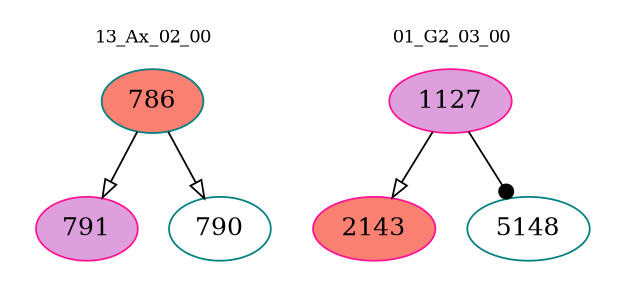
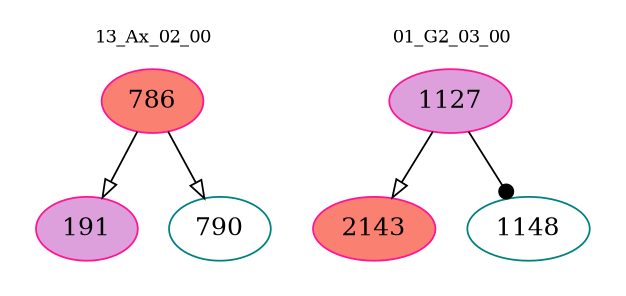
(153, 101) -> (153, 101)
(87, 229) -> (87, 229)
(529, 229) -> (529, 229)
